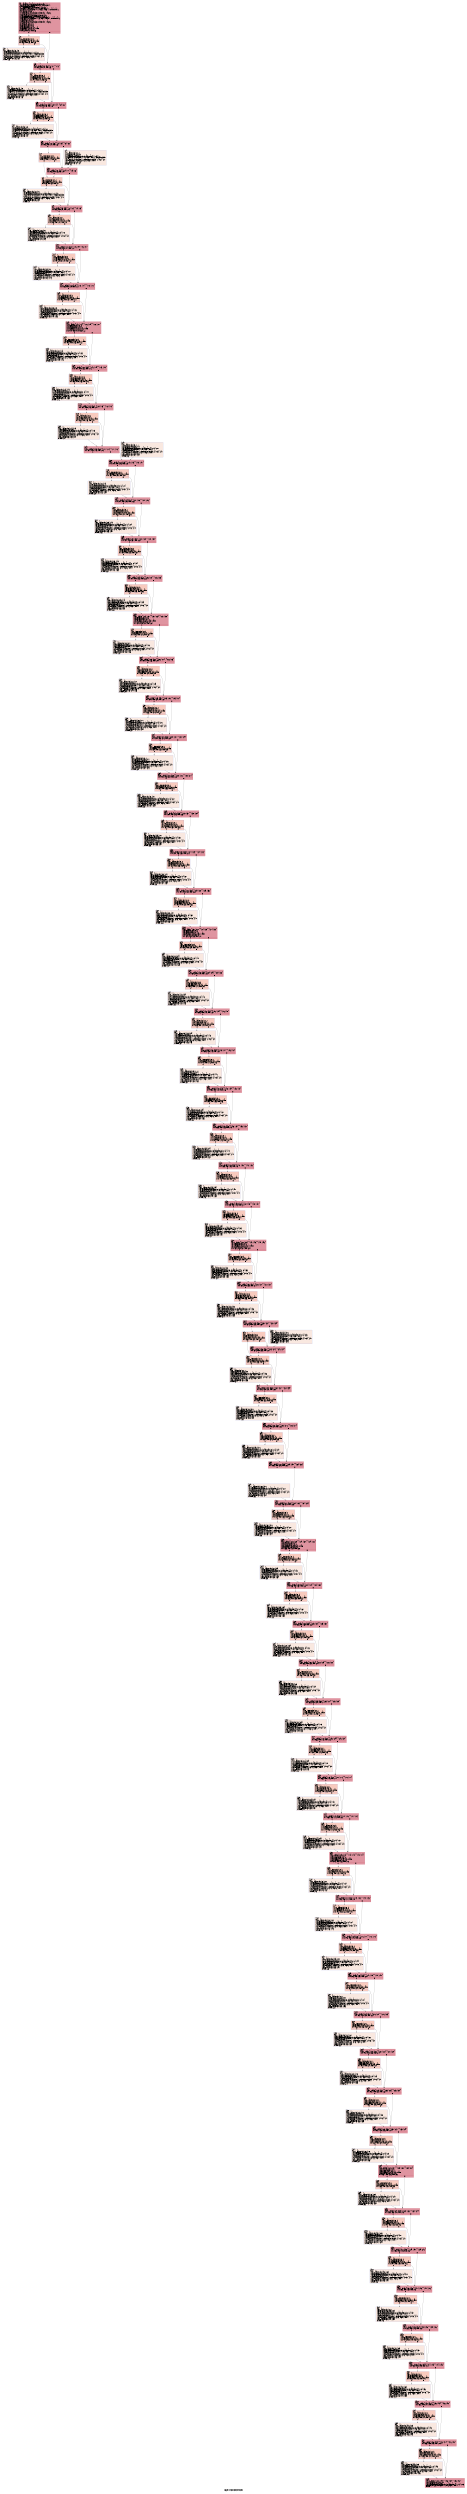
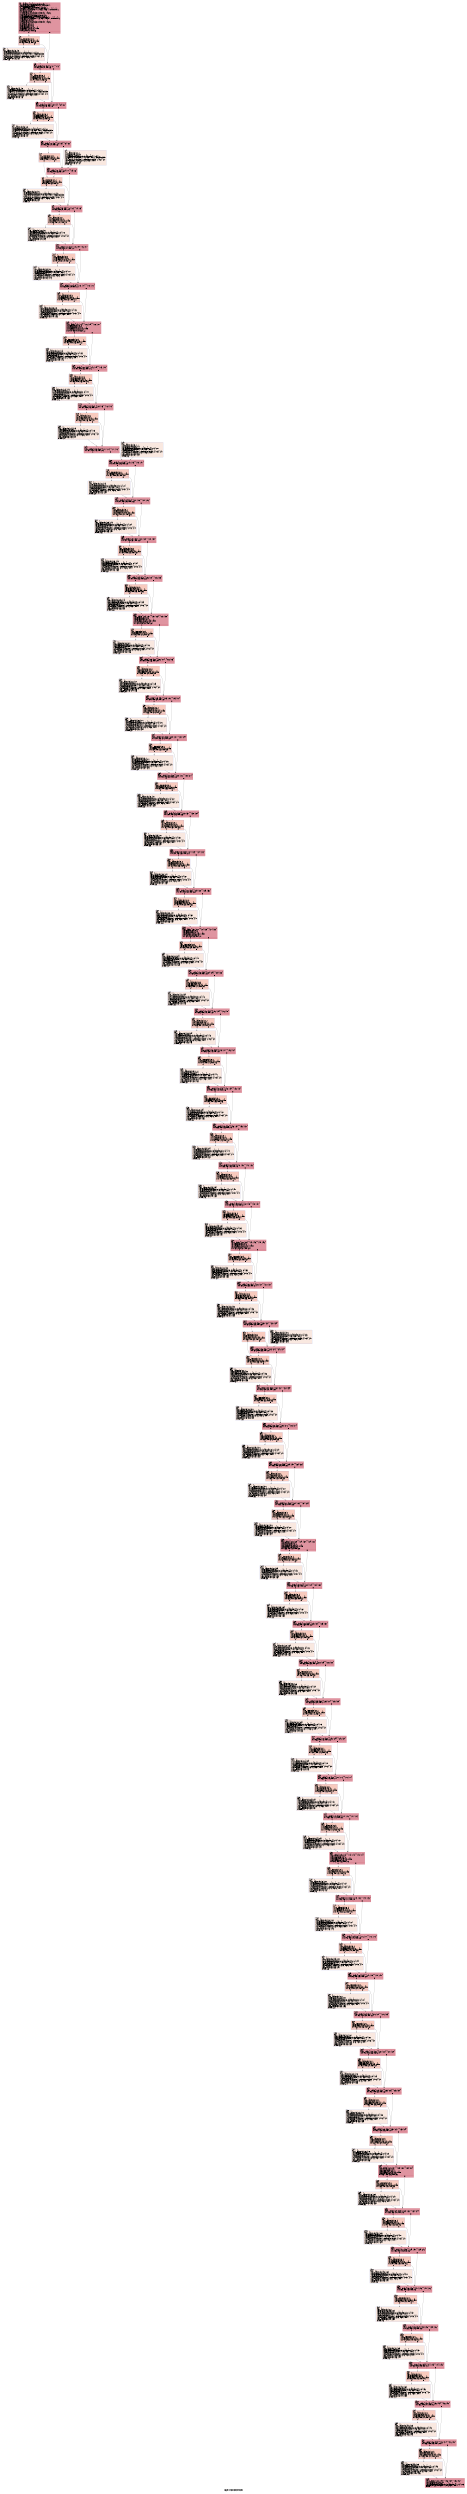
none -> (277, 1476)
